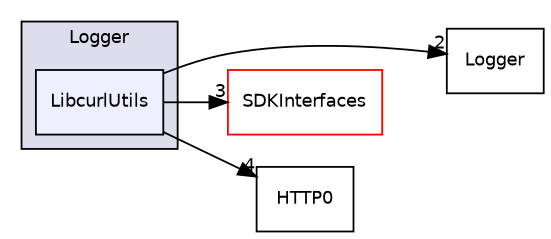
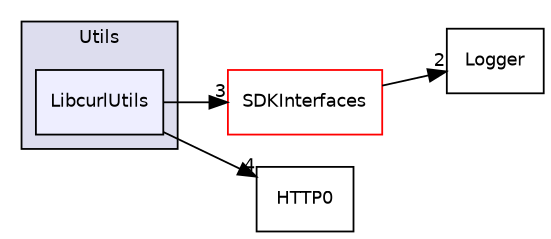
(100, 39) -> (100, 39)
(295, 47) -> (405, 80)
